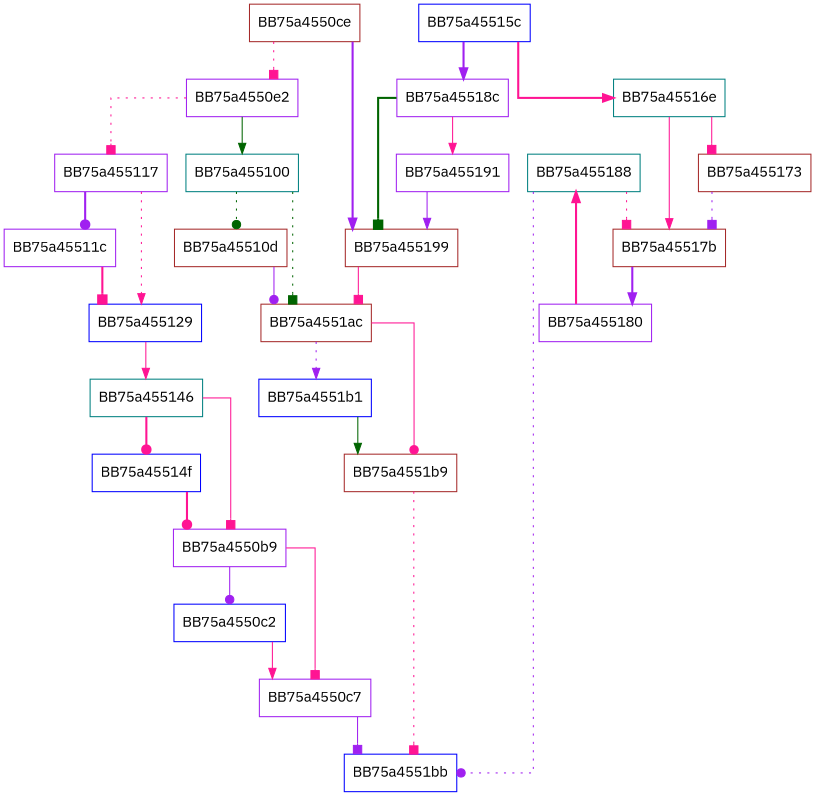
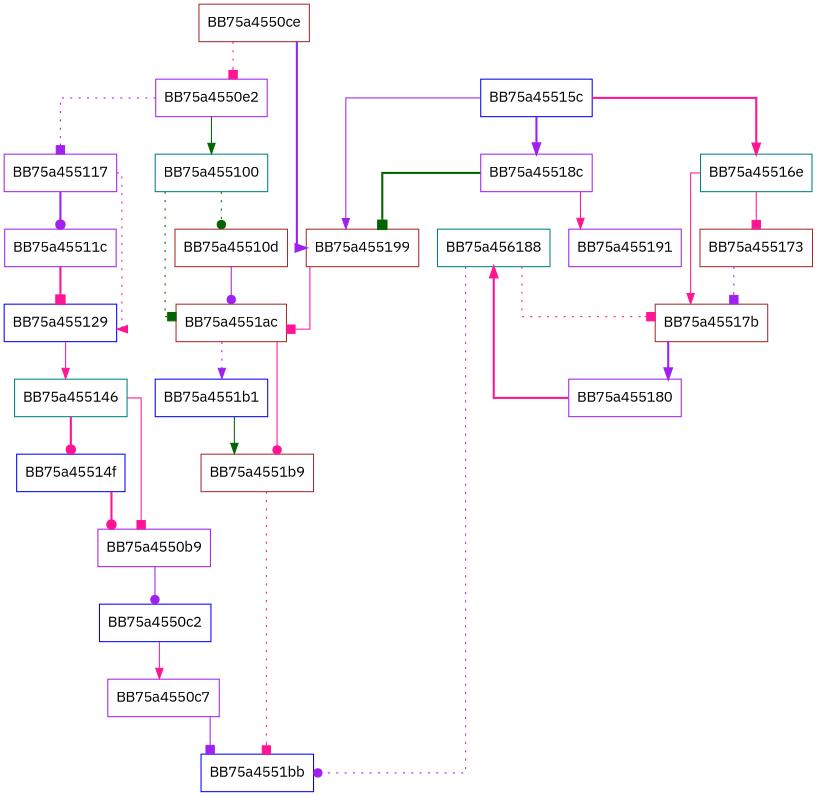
(126, 98) -> (85, 98)
(584, 173) -> (494, 248)
(427, 205) -> (353, 98)
(315, 594) -> none
